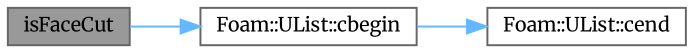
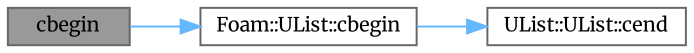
(69, 27) -> (69, 27)
(587, 27) -> (587, 27)
